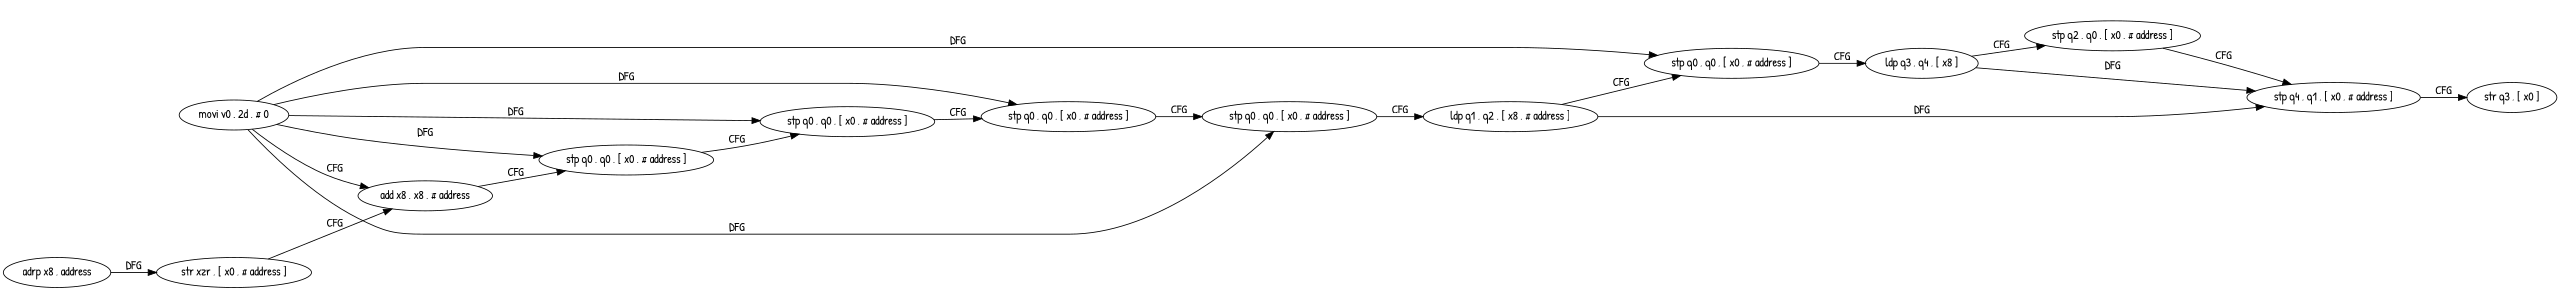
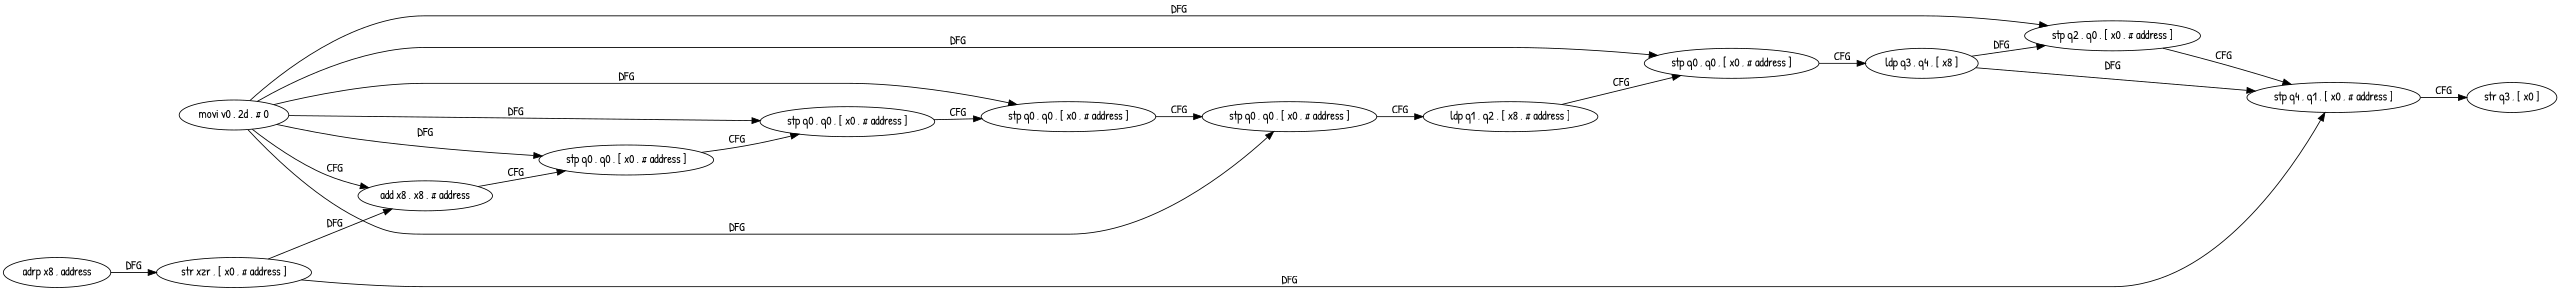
none -> (1133, 16)
(2002, 45) -> (2002, 45)
(1927, 117) -> (1346, 287)
(335, 224) -> (335, 224)
